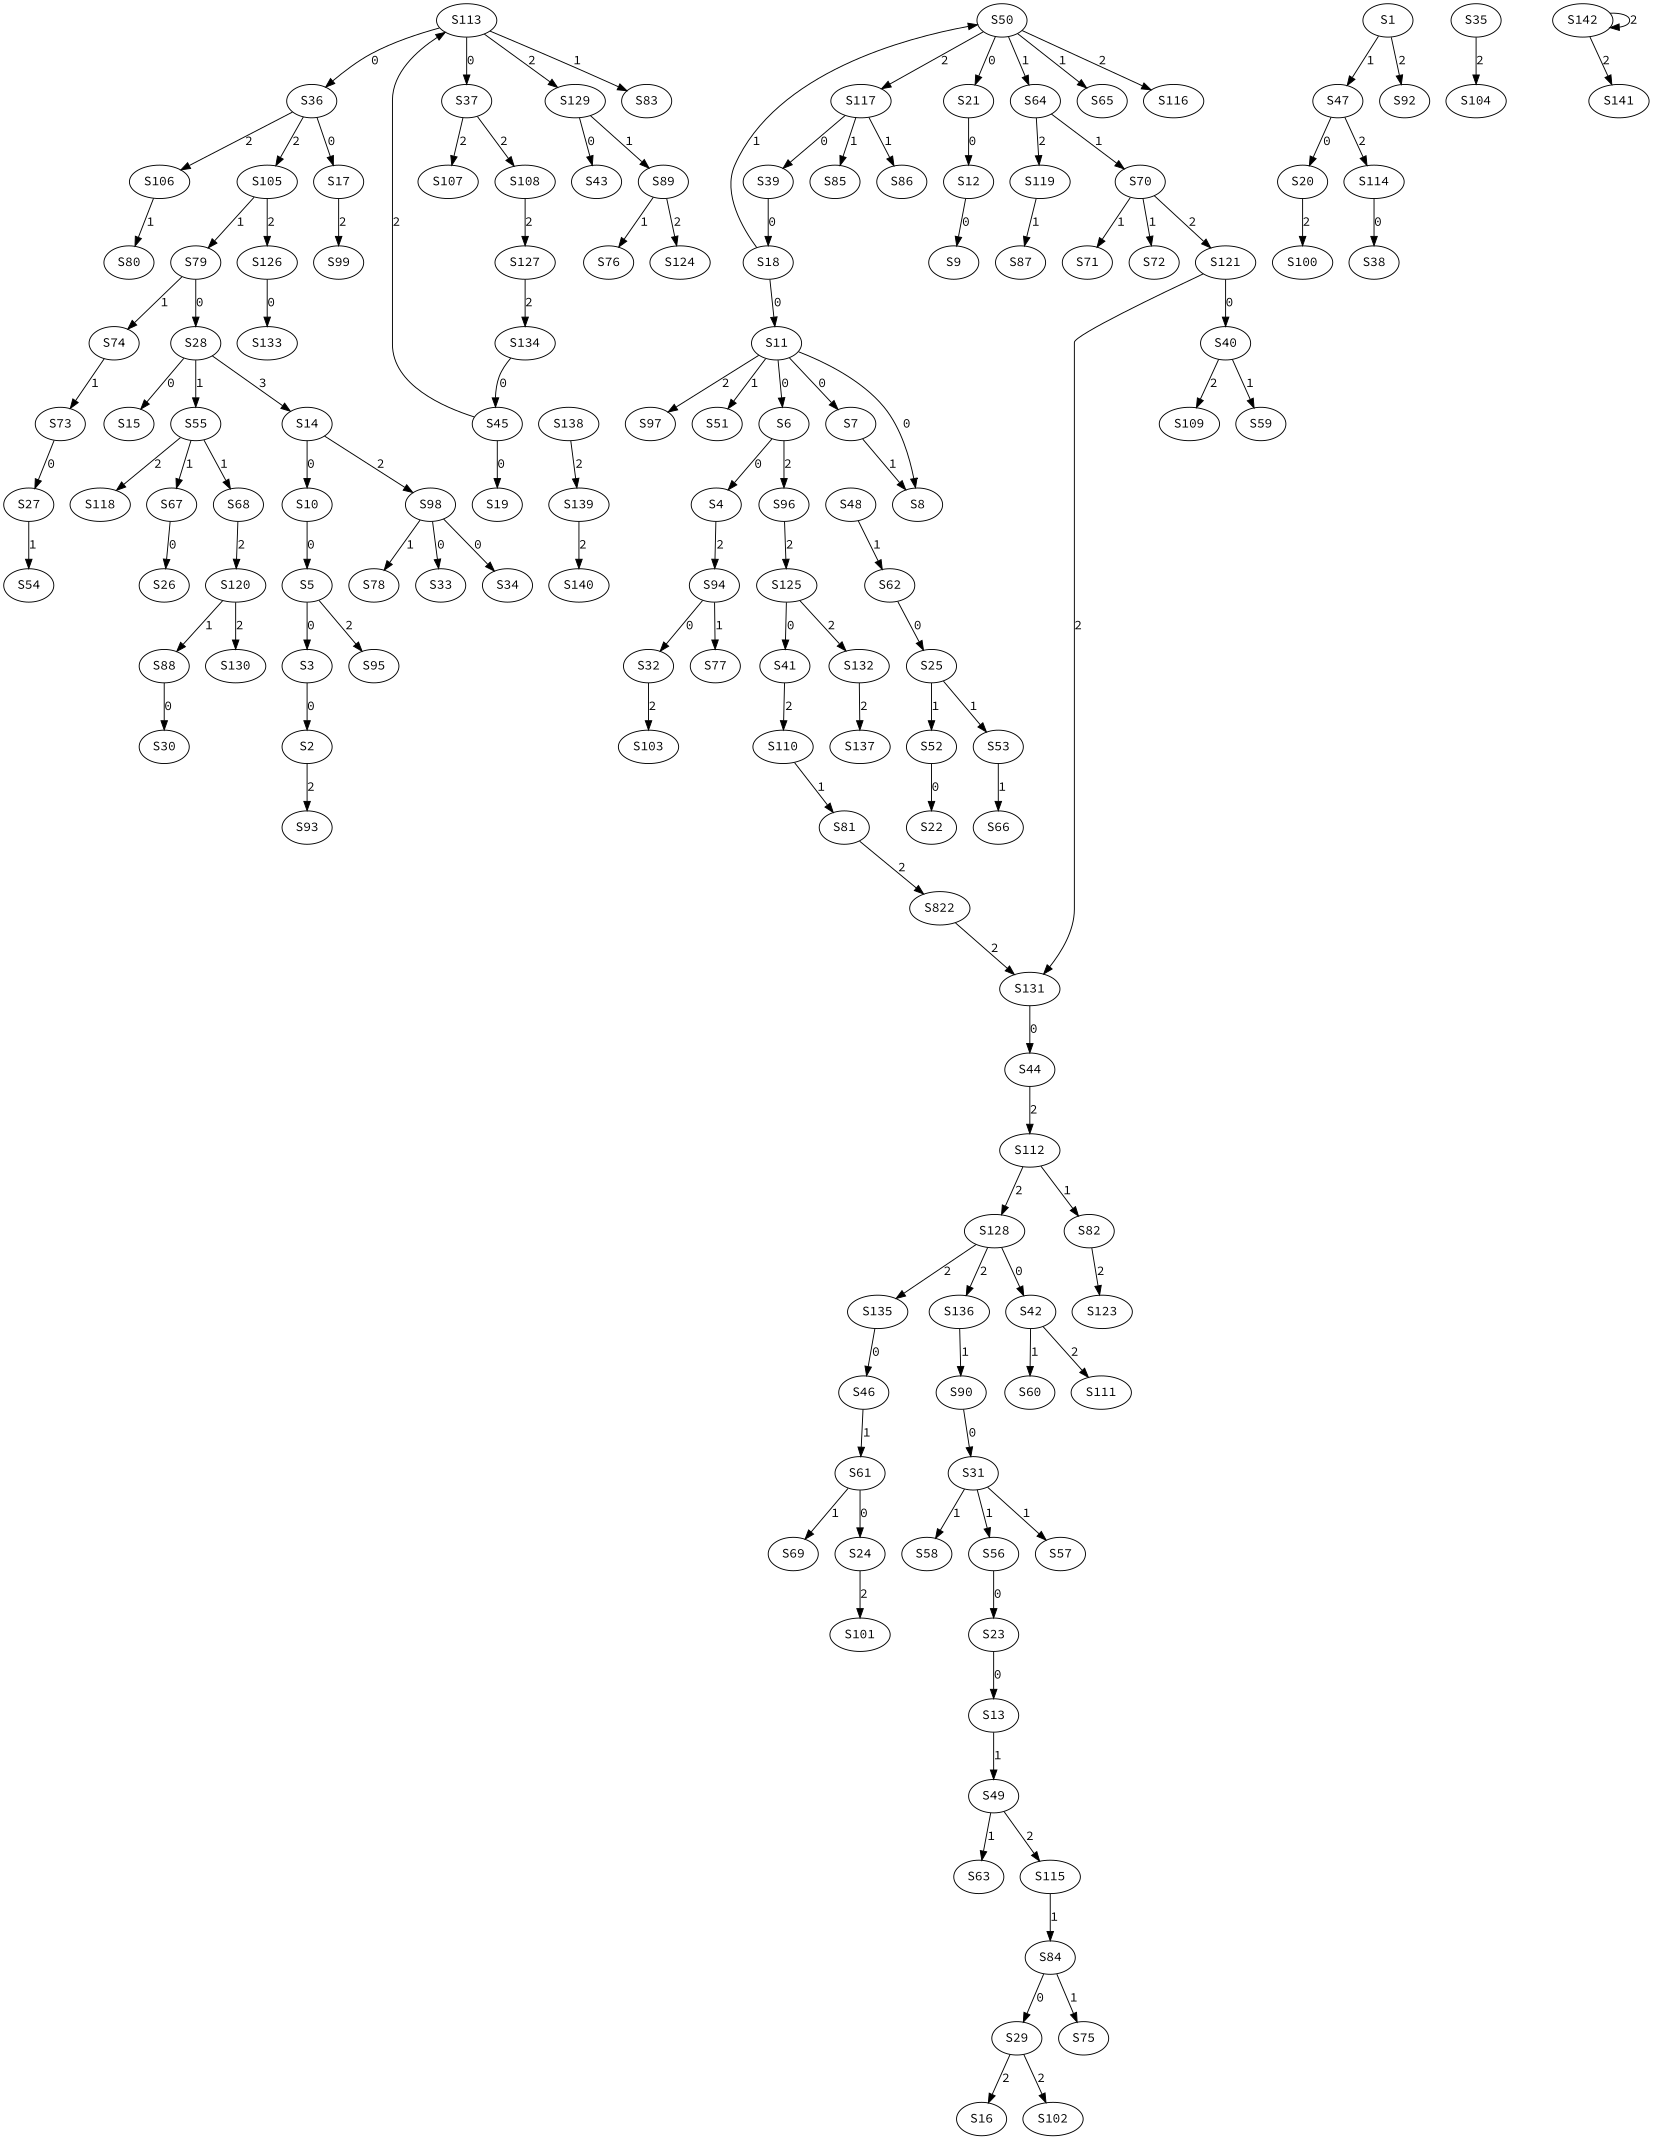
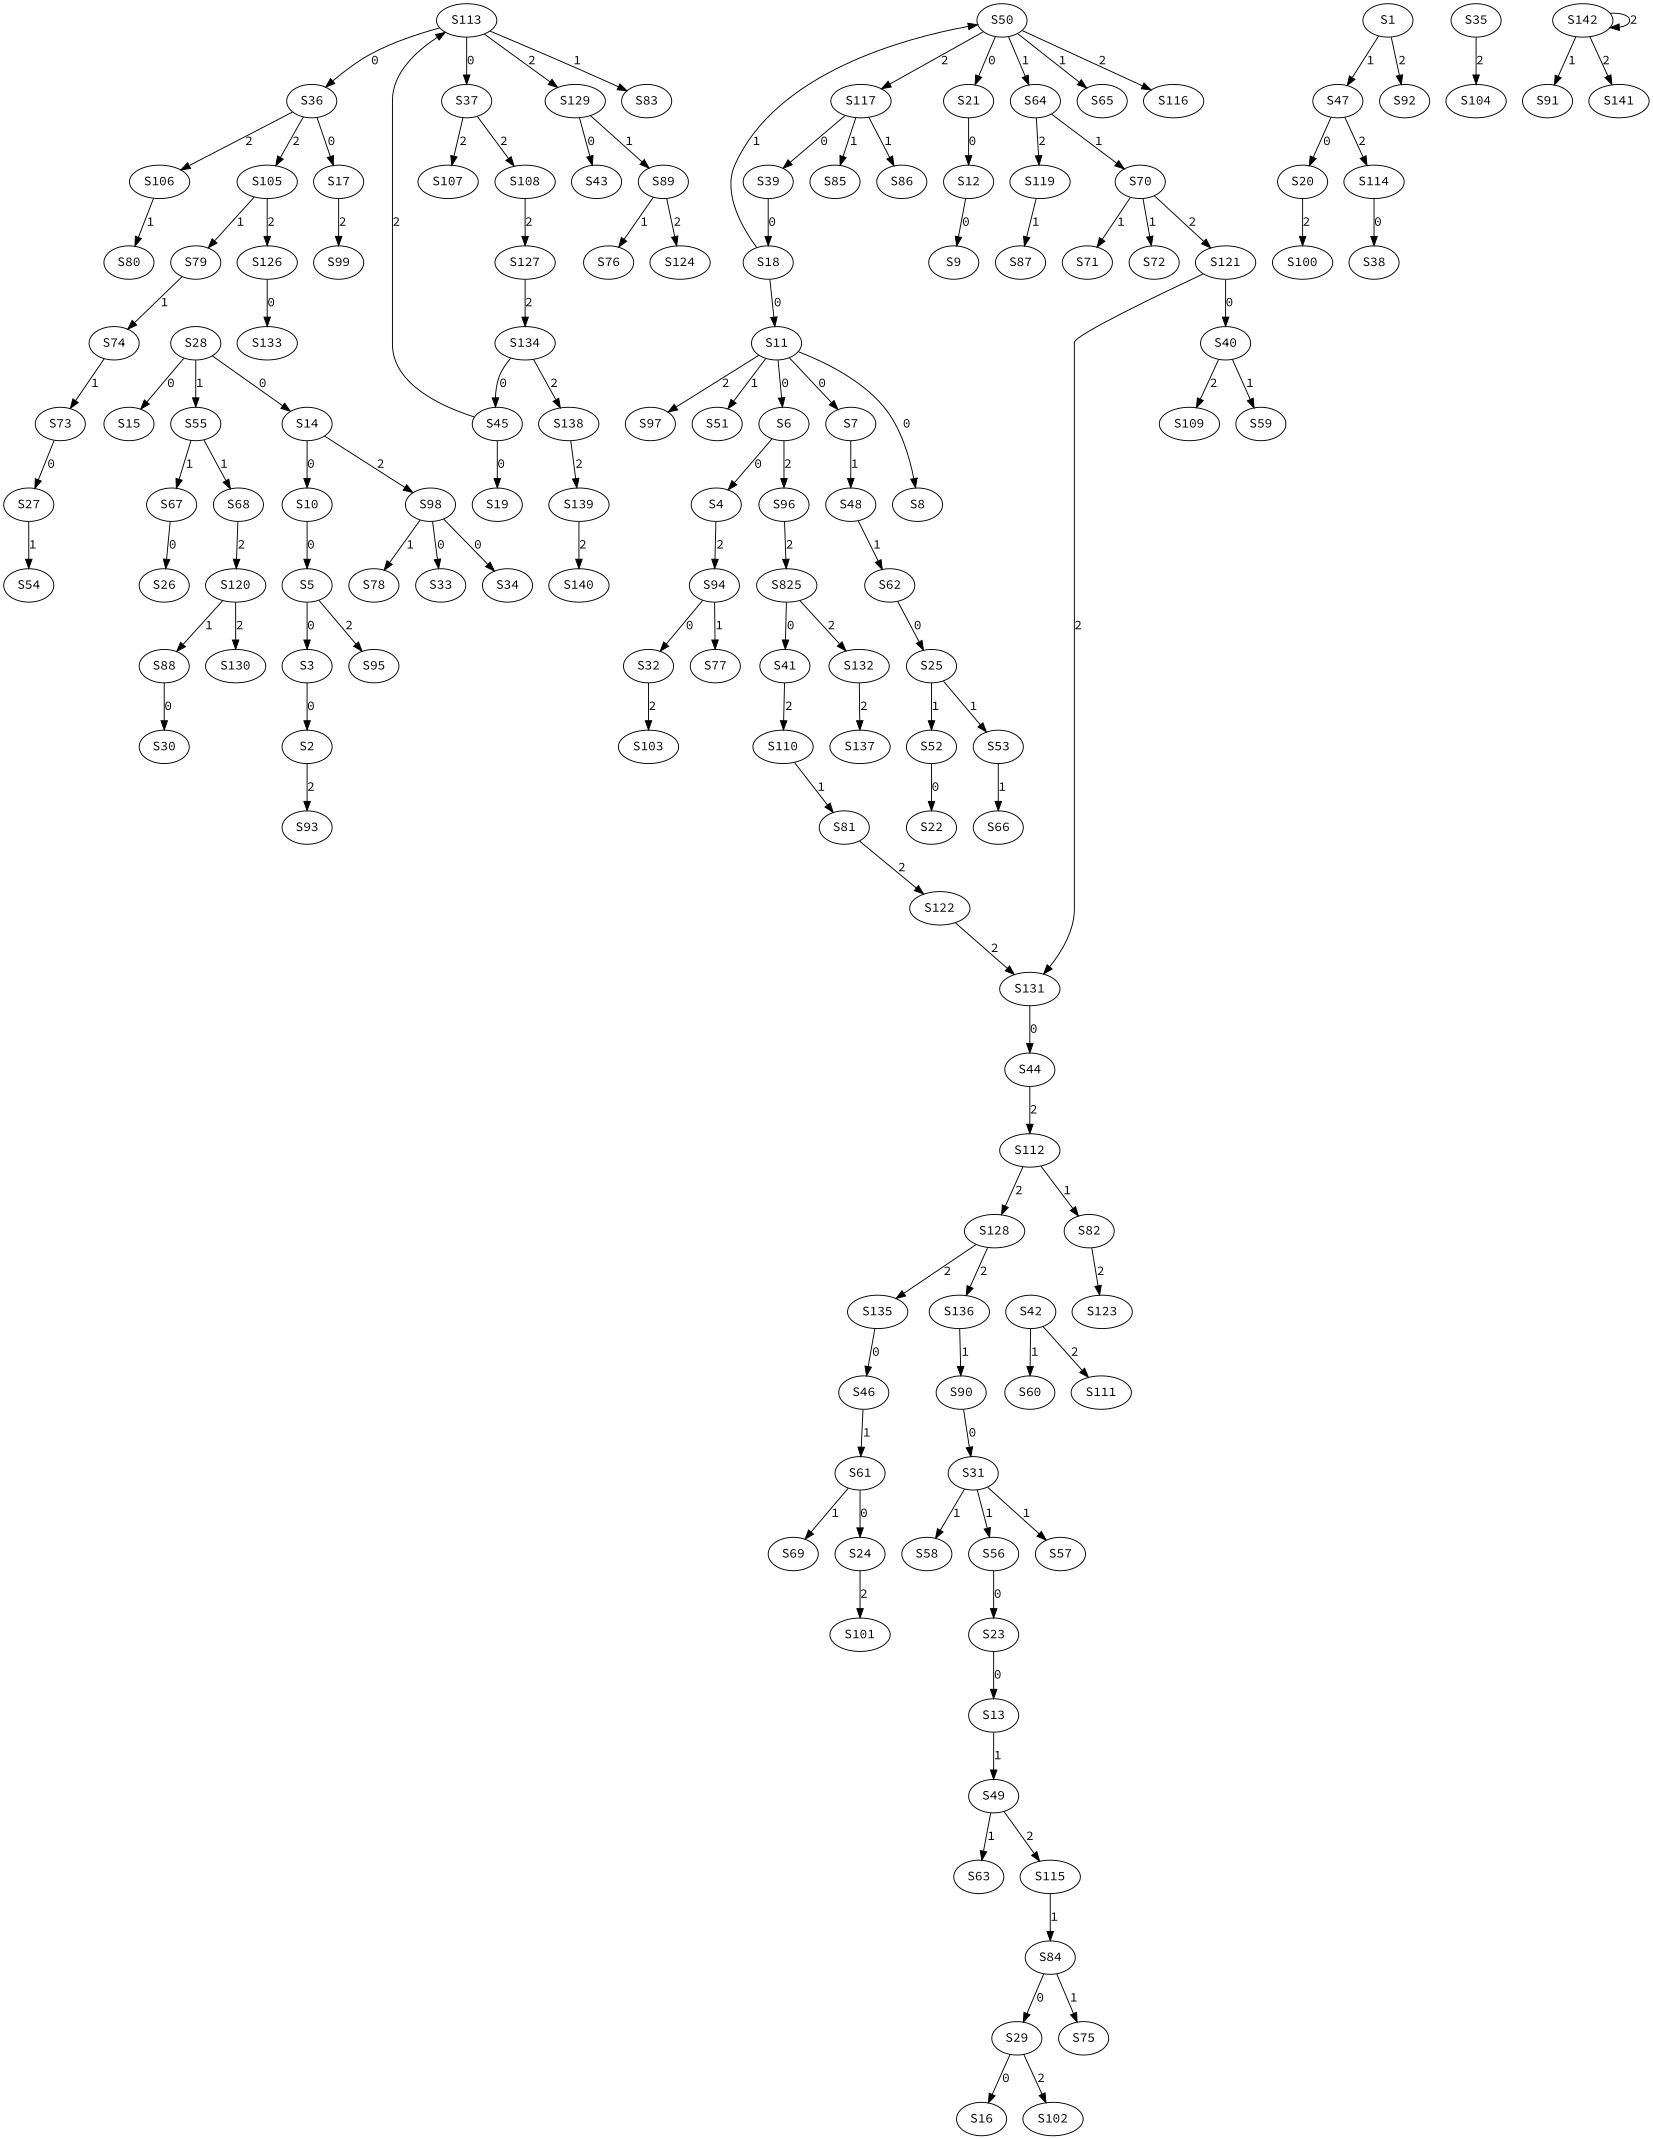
none -> (1548, 101)
(196, 298) -> none
none -> (545, 379)
(263, 384) -> (263, 384)
(881, 461) -> (851, 460)
(100, 505) -> none
(787, 585) -> (787, 585)
(940, 908) -> (940, 908)
(1011, 1267) -> none
(1006, 2079) -> (1006, 2079)
